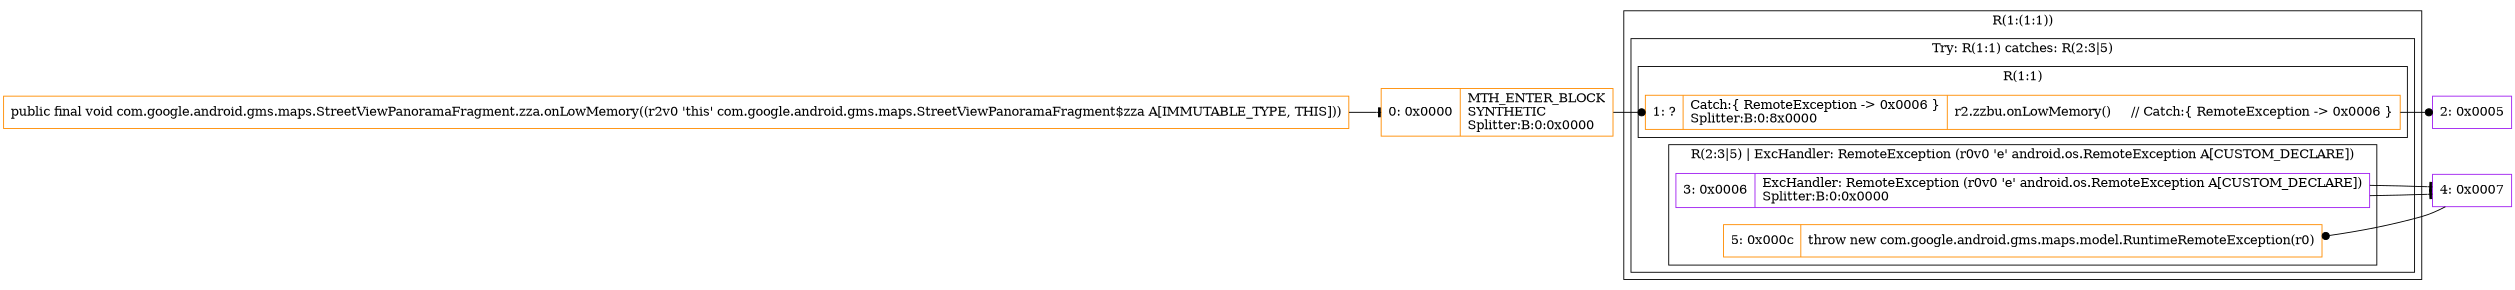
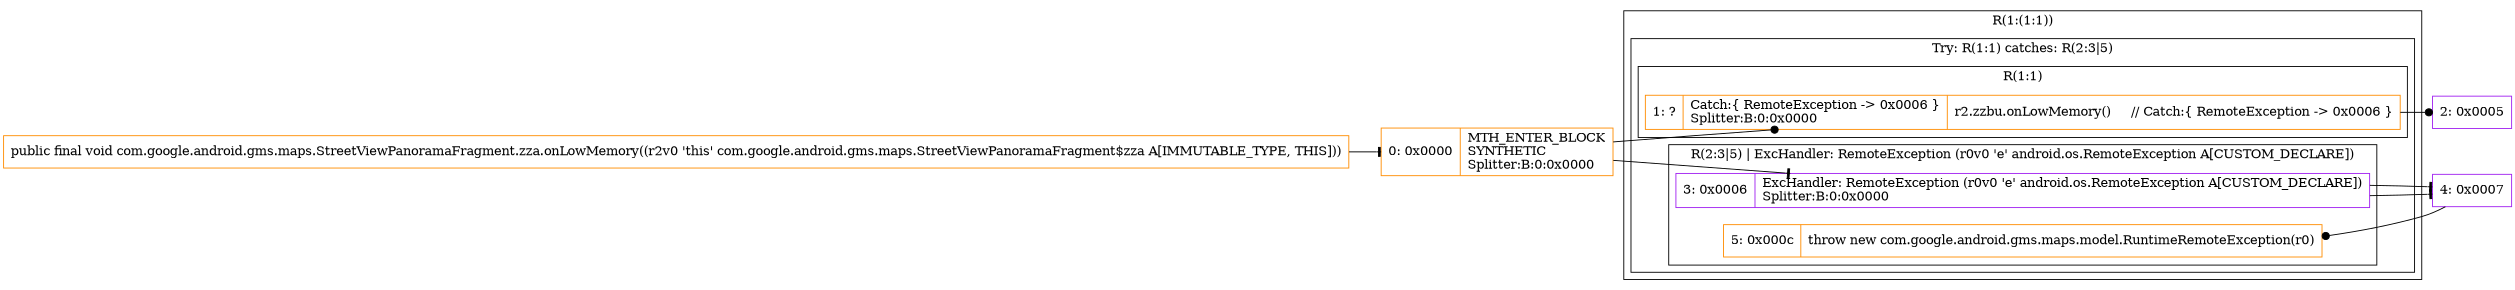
(1754, 119) -> (1754, 119)
none -> (1699, 167)
